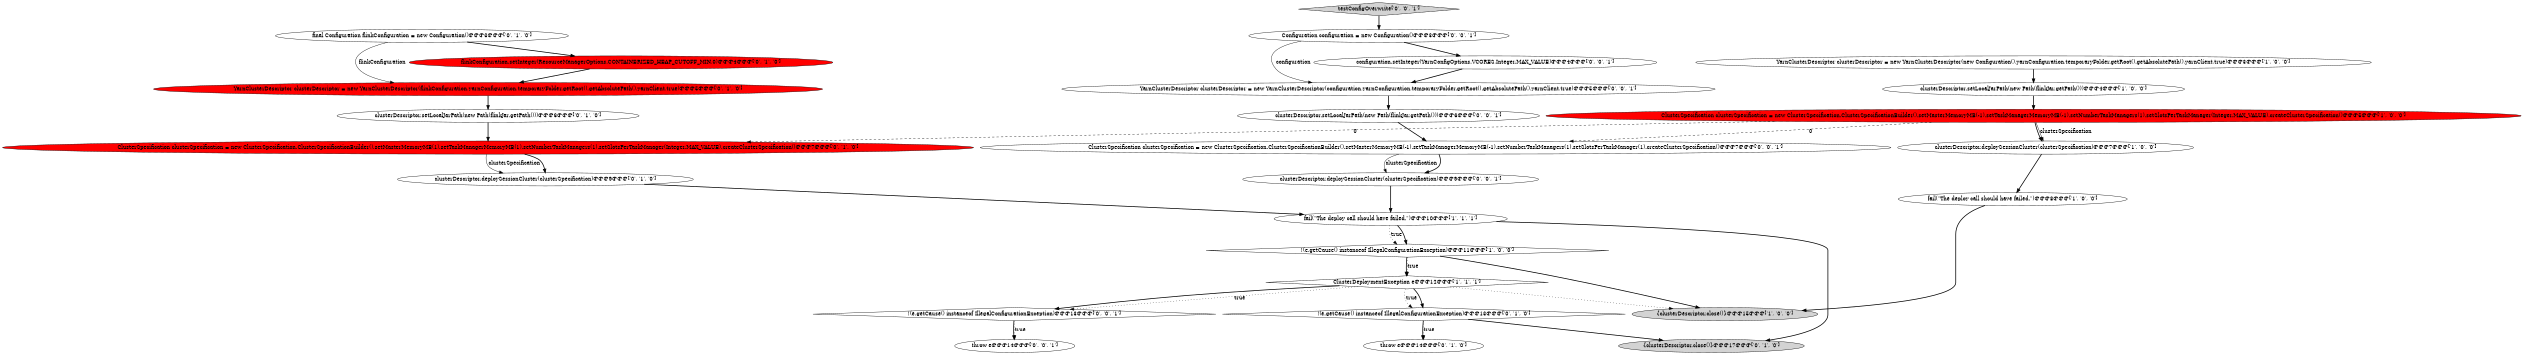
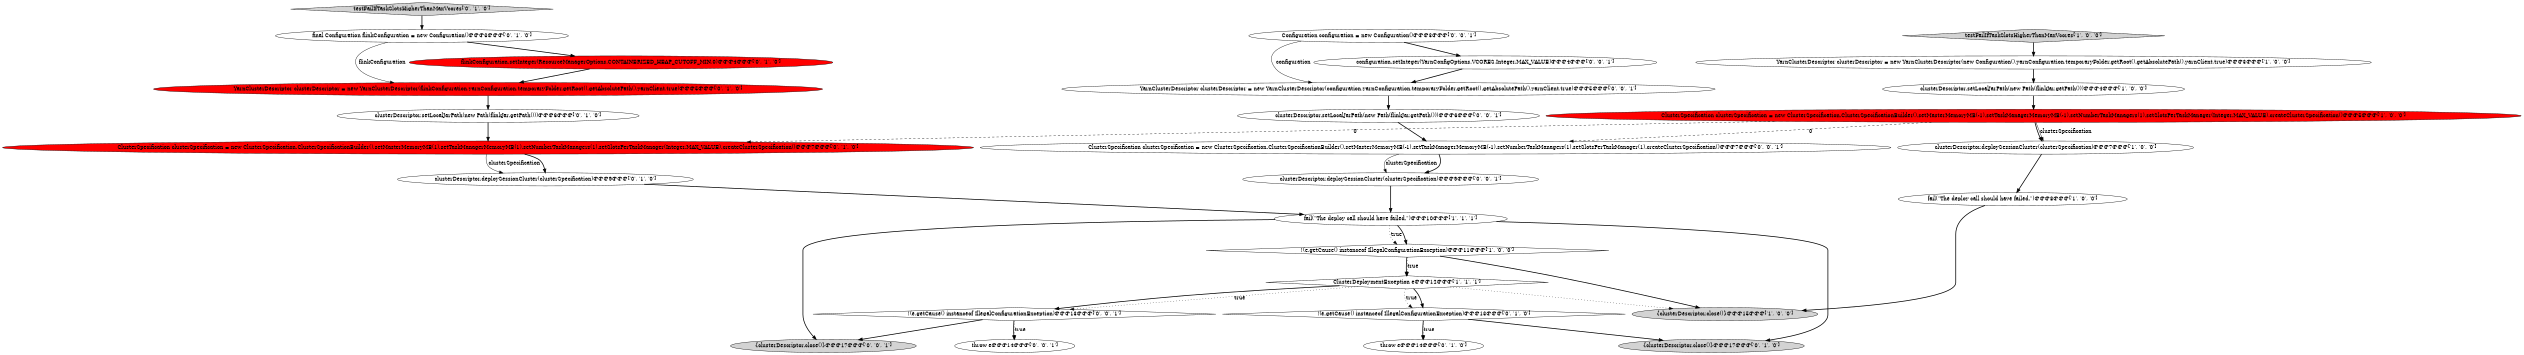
none -> (422, 9)
(1379, 9) -> none
none -> (2034, 36)
none -> (823, 346)
